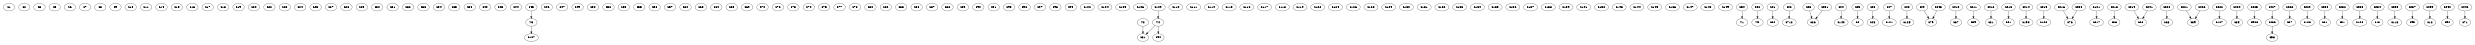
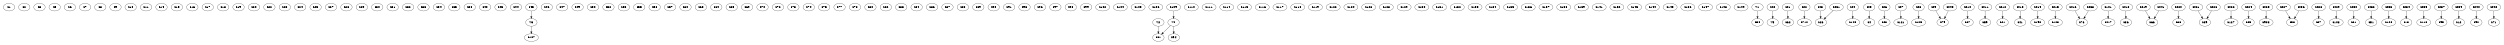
none -> (917, 7)
(1742, 14) -> (1758, 14)
(2272, 14) -> (2287, 14)
